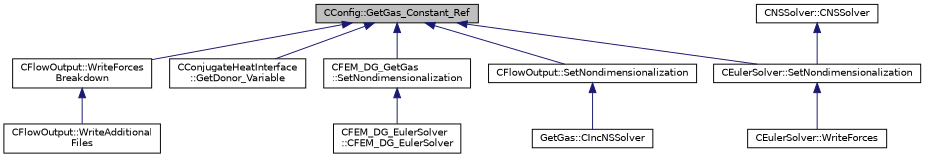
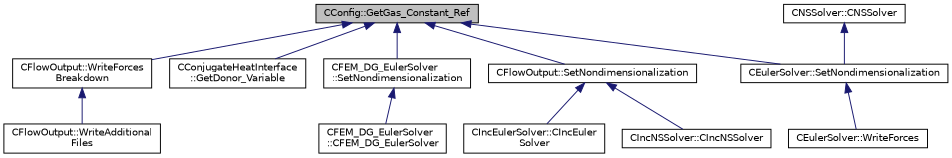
(397, 73) -> (397, 73)
none -> (534, 139)
(593, 139) -> (697, 139)
